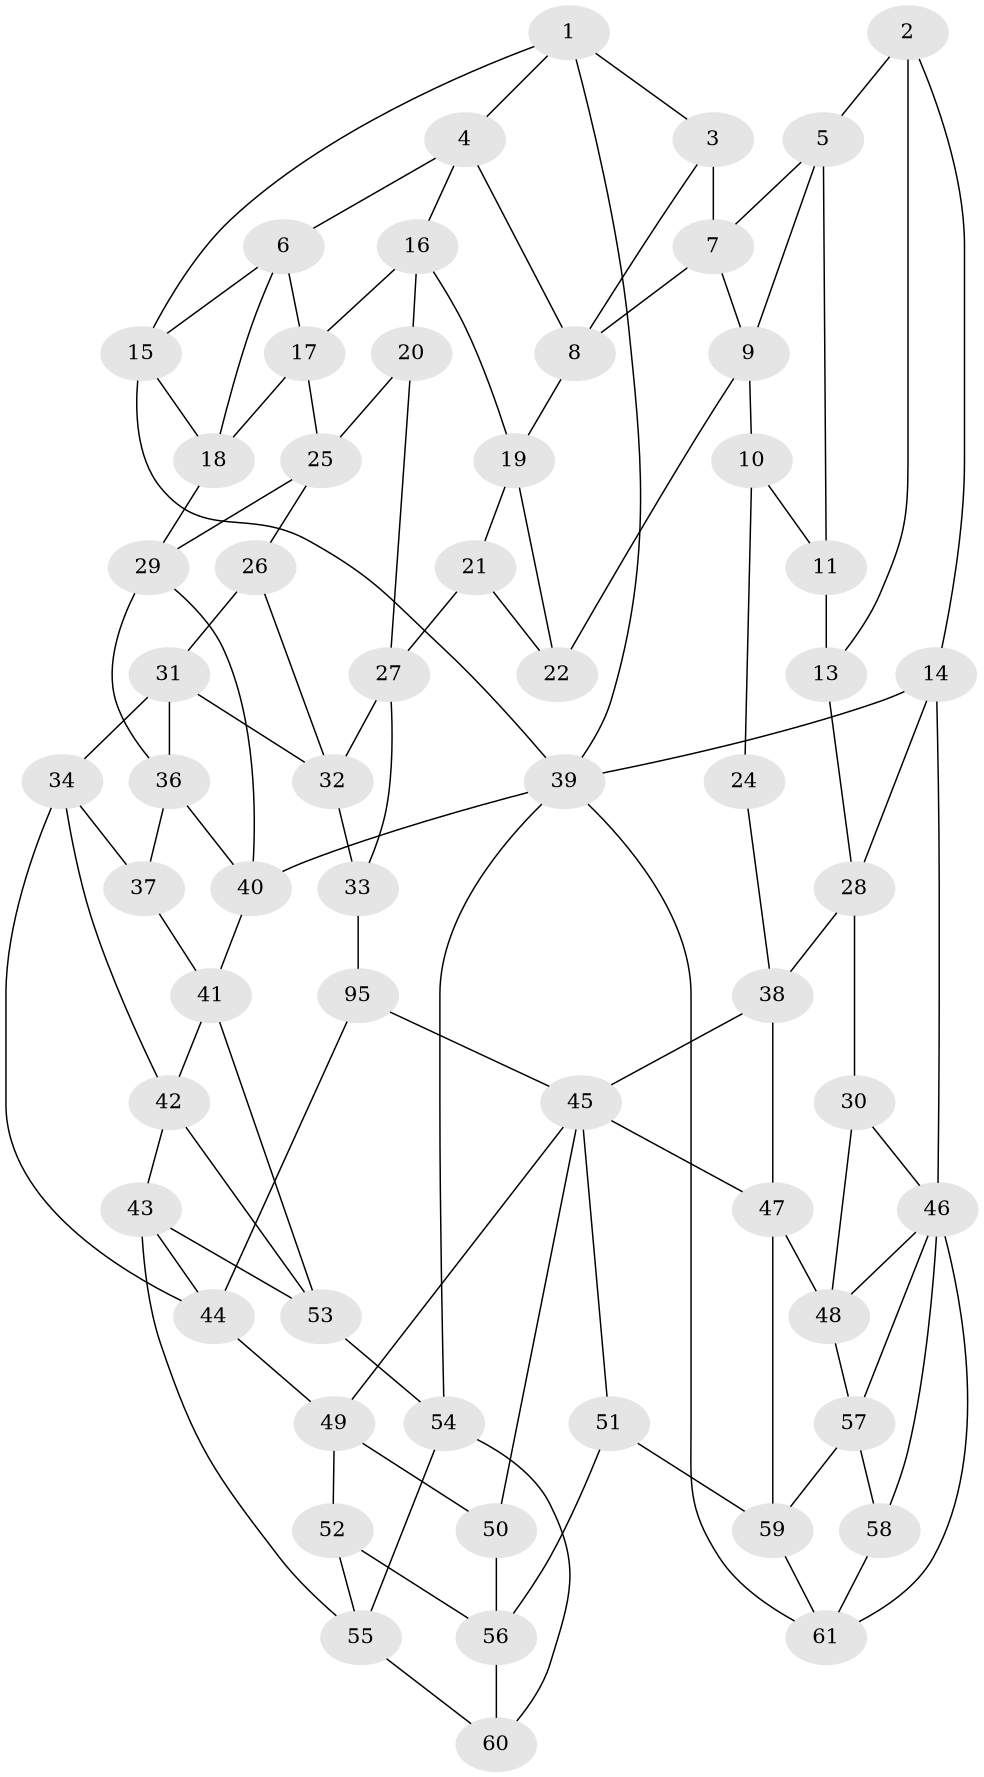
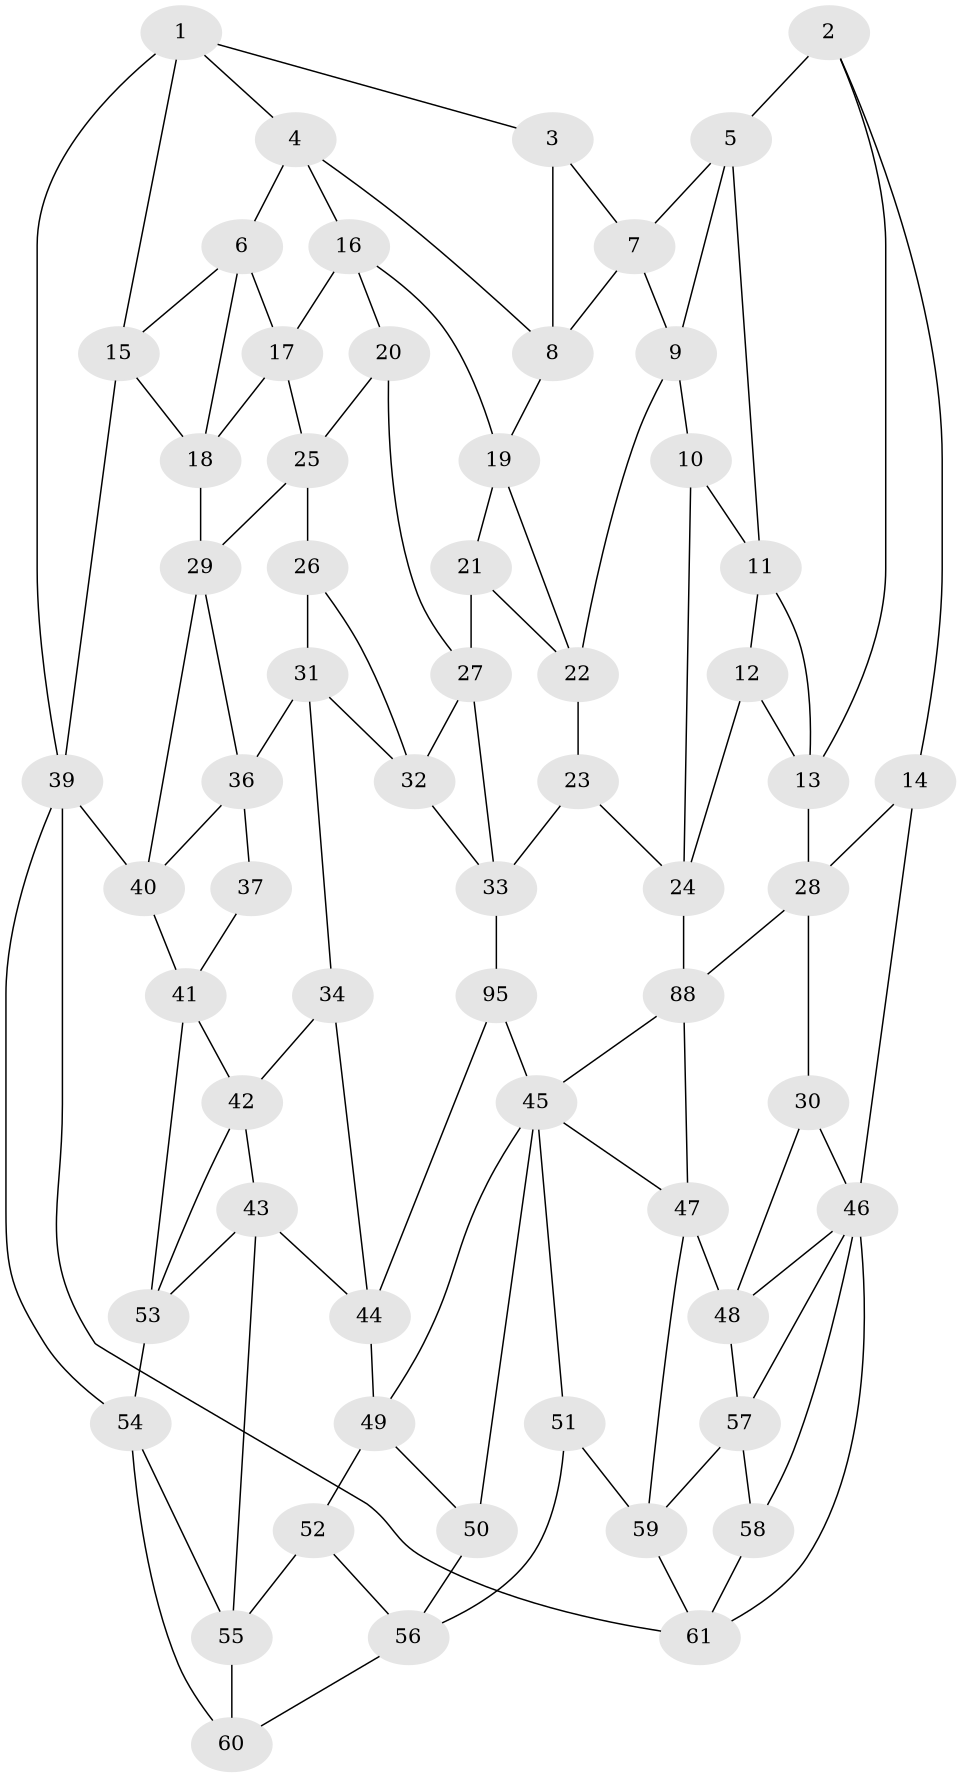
none -> (748, 675)
(755, 738) -> none
none -> (578, 782)
(103, 835) -> none
(773, 996) -> (684, 996)
